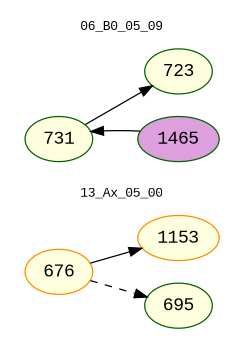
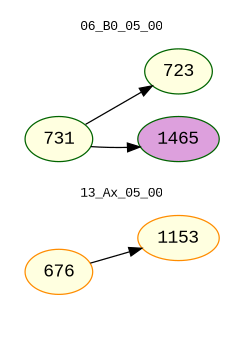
(122, 27) -> (122, 27)
(122, 131) -> (109, 147)
(179, 306) -> none
